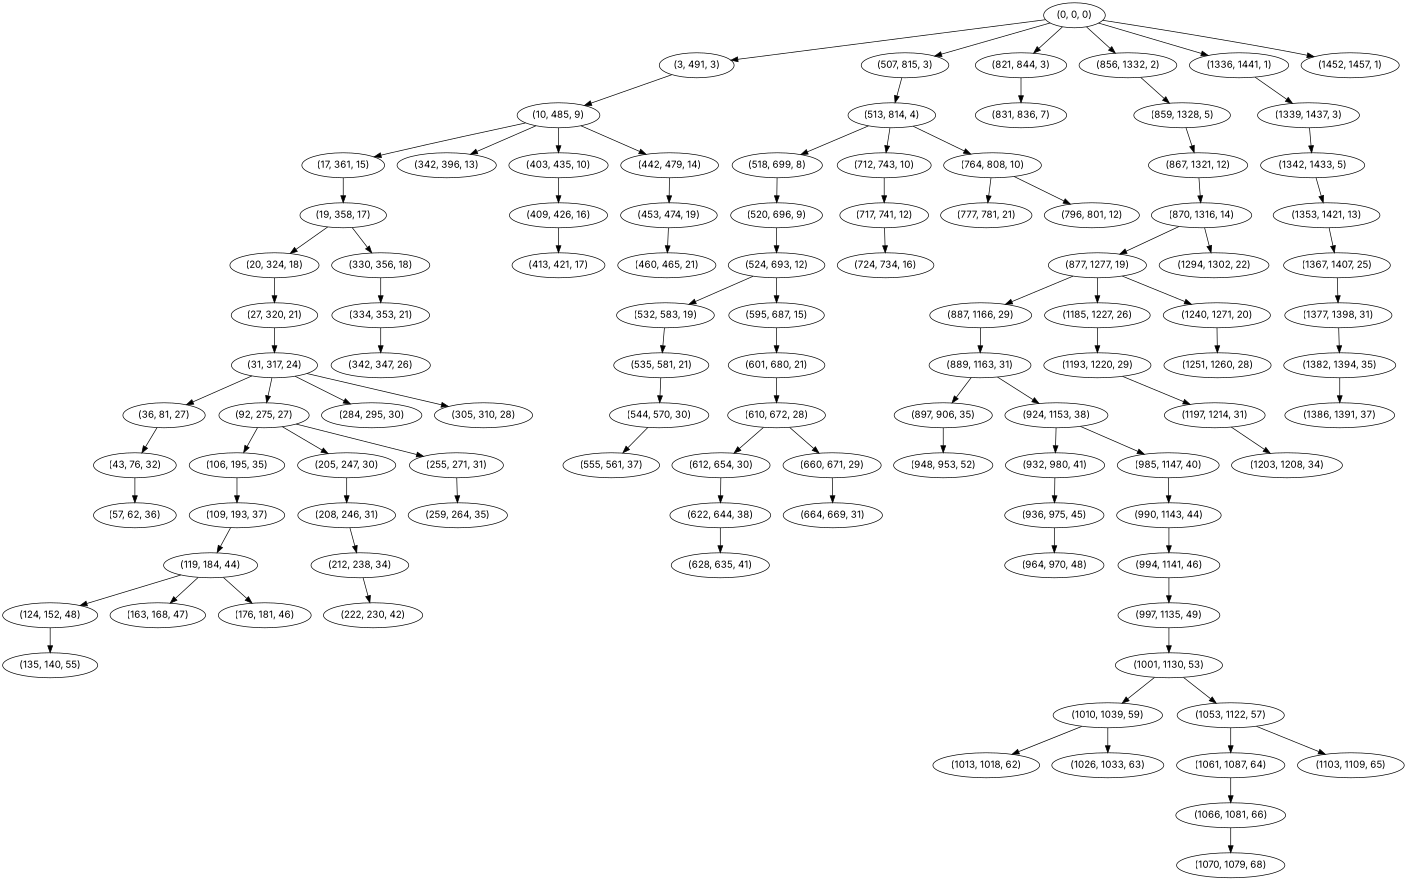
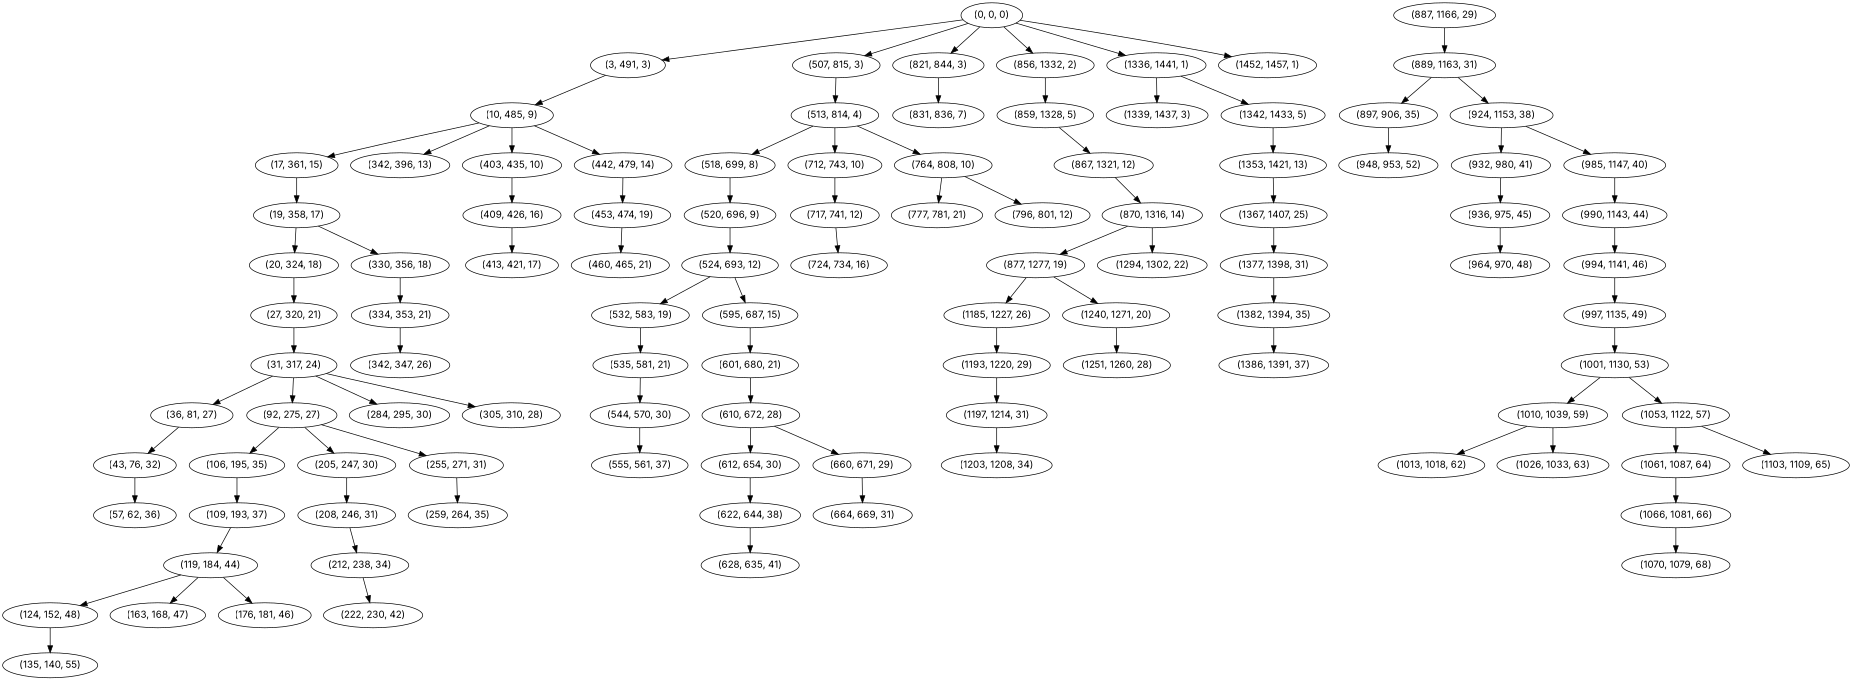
(1310, 137) -> (1211, 89)
(1042, 289) -> none
